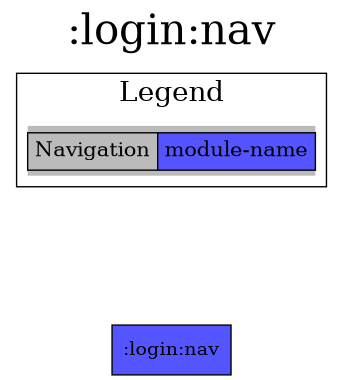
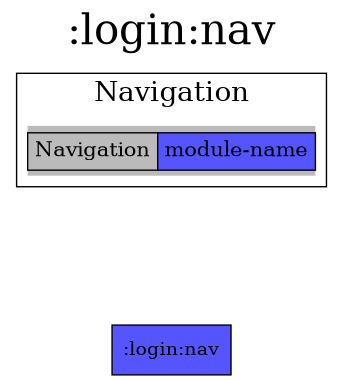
(172, 94) -> (172, 94)
